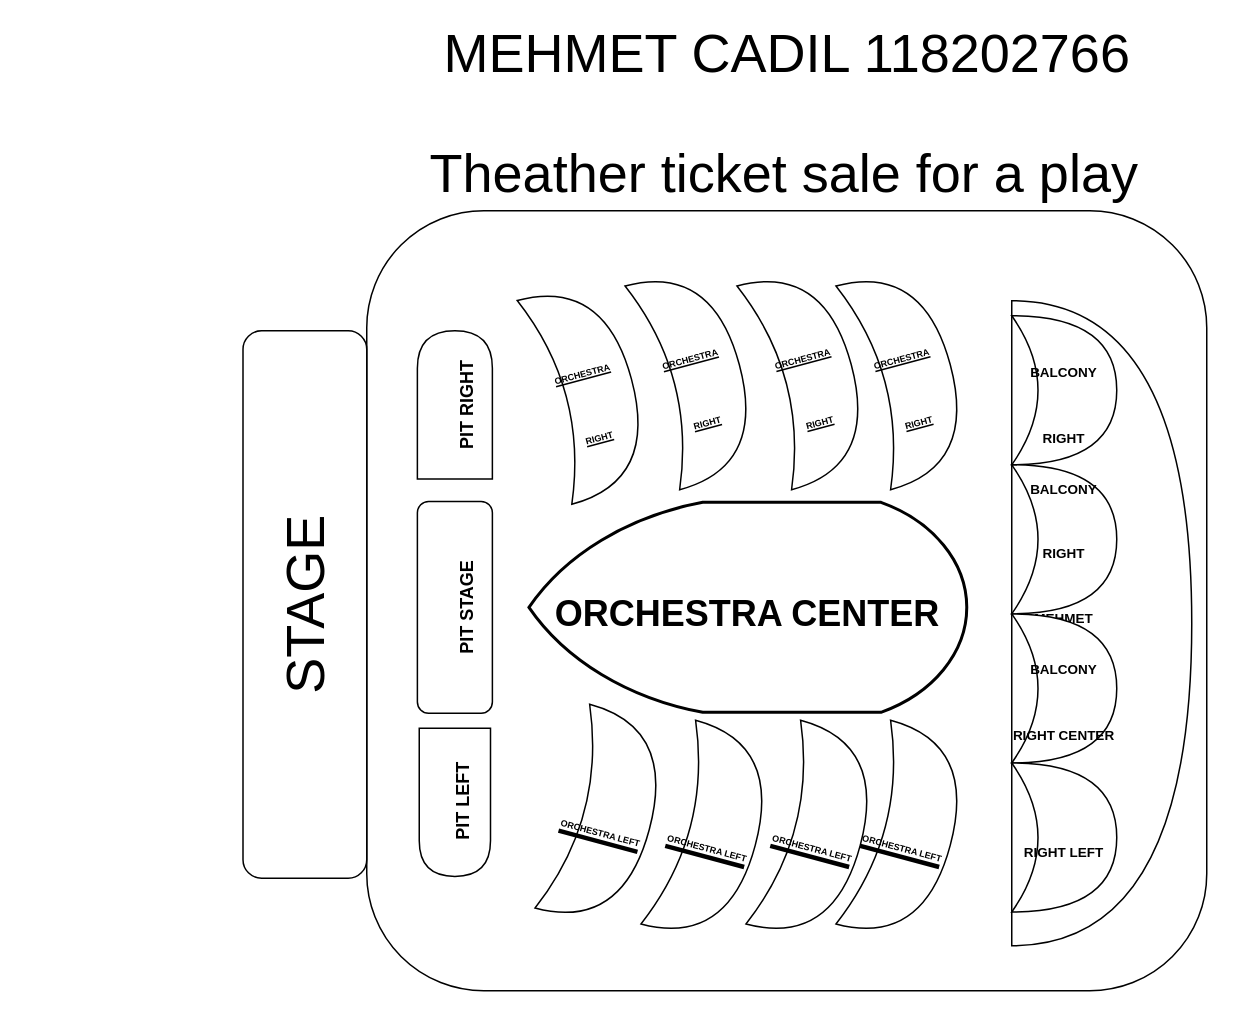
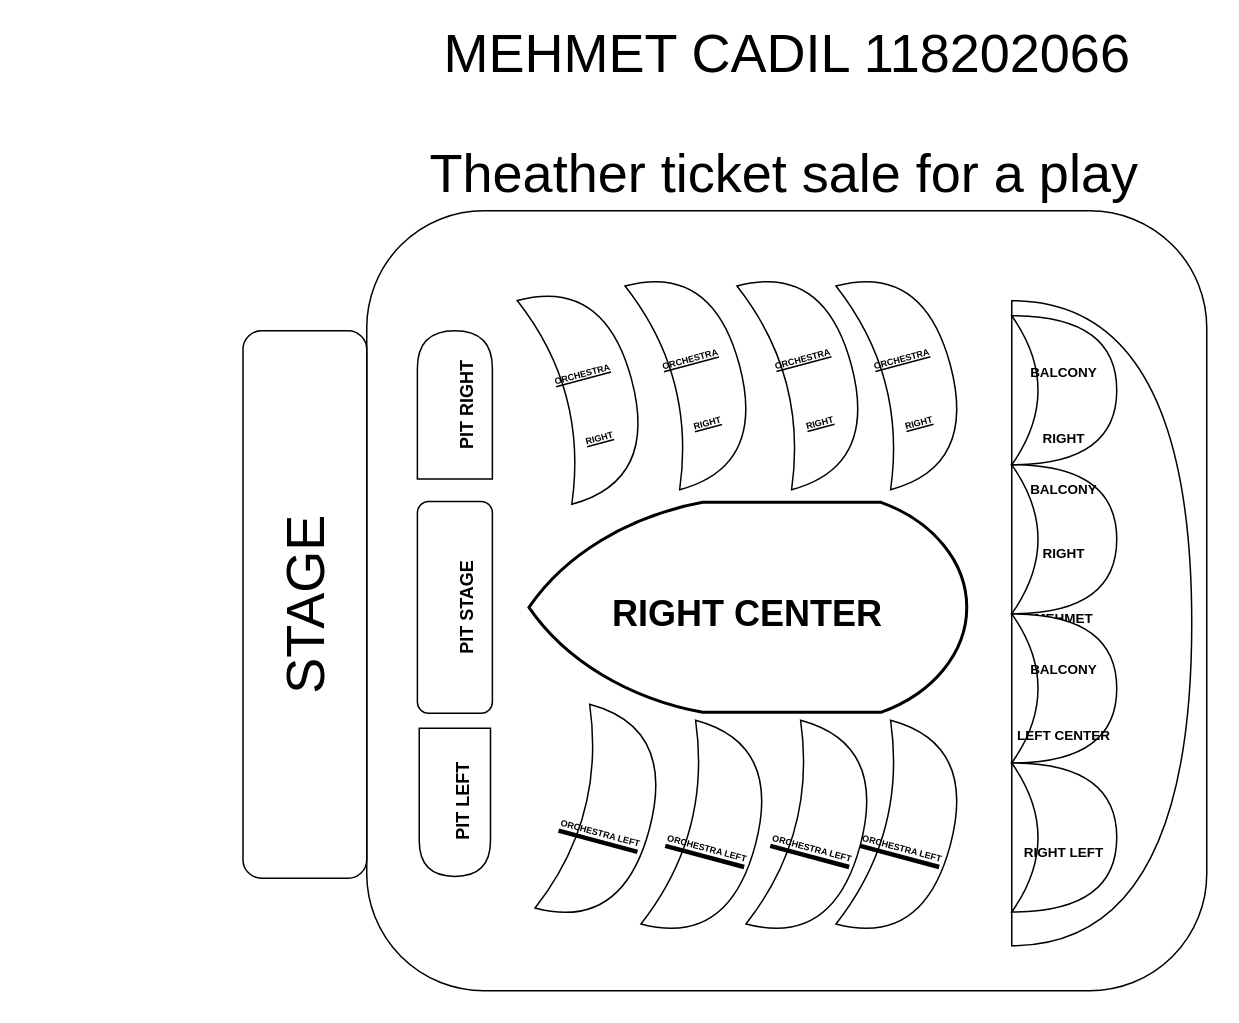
(788, 53) -> (788, 53)
(748, 607) -> (748, 607)
(1064, 688) -> (1064, 688)
